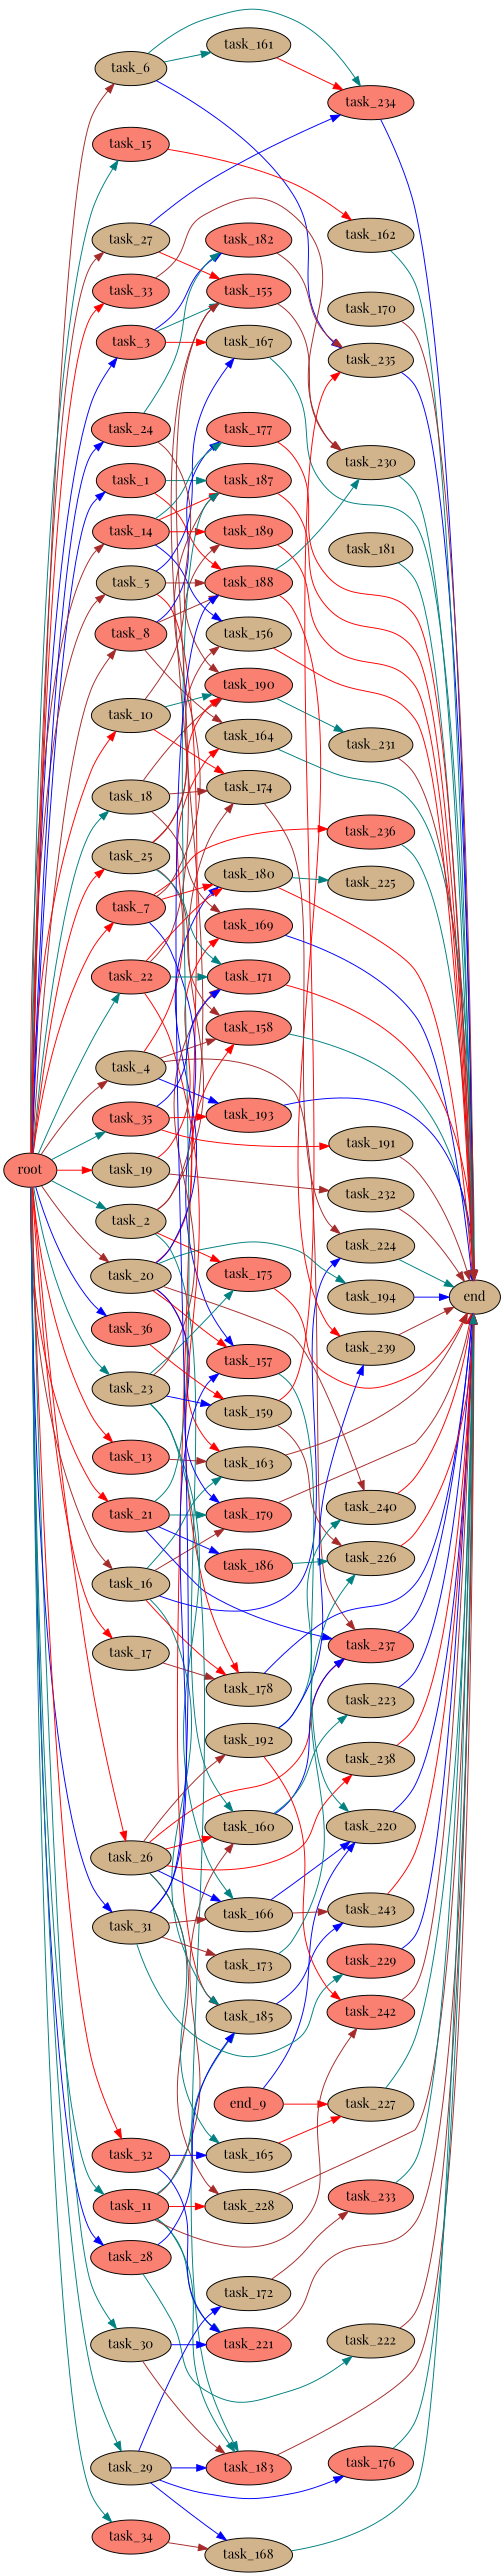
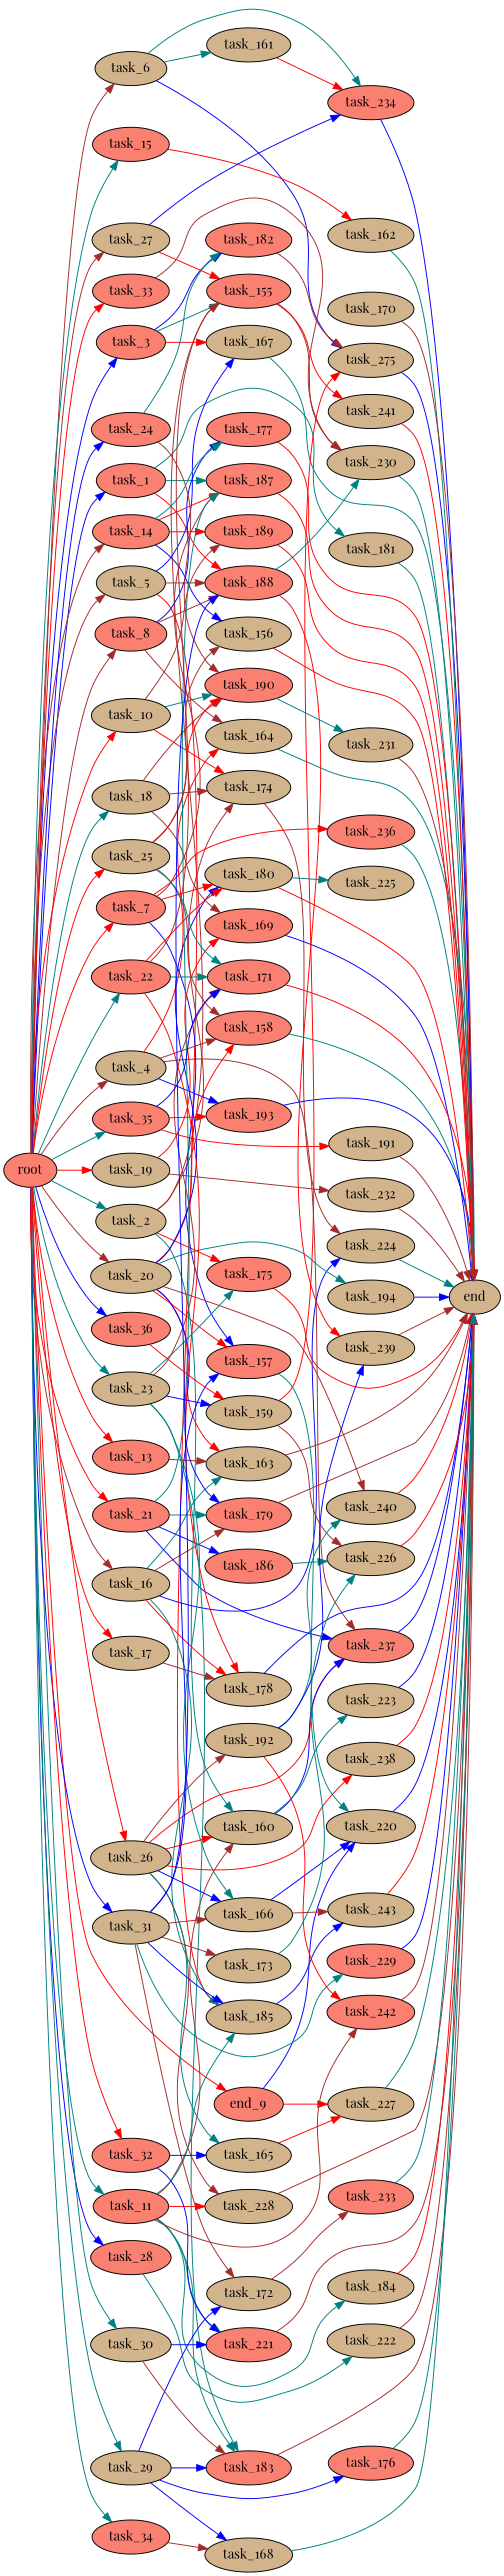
(371, 360) -> (371, 360)
none -> (276, 394)
none -> (371, 411)
none -> (73, 1854)
none -> (170, 2111)
(192, 2144) -> (180, 1972)
none -> (371, 2287)
